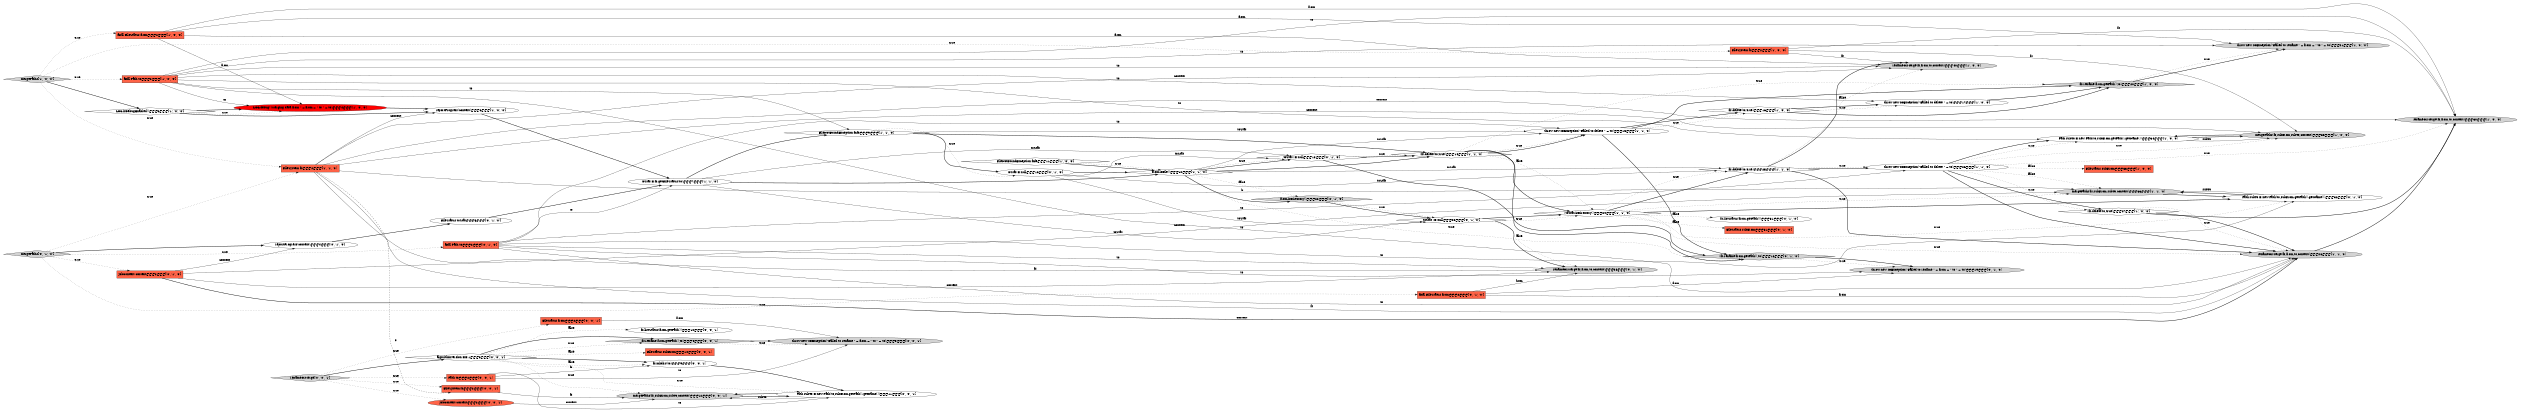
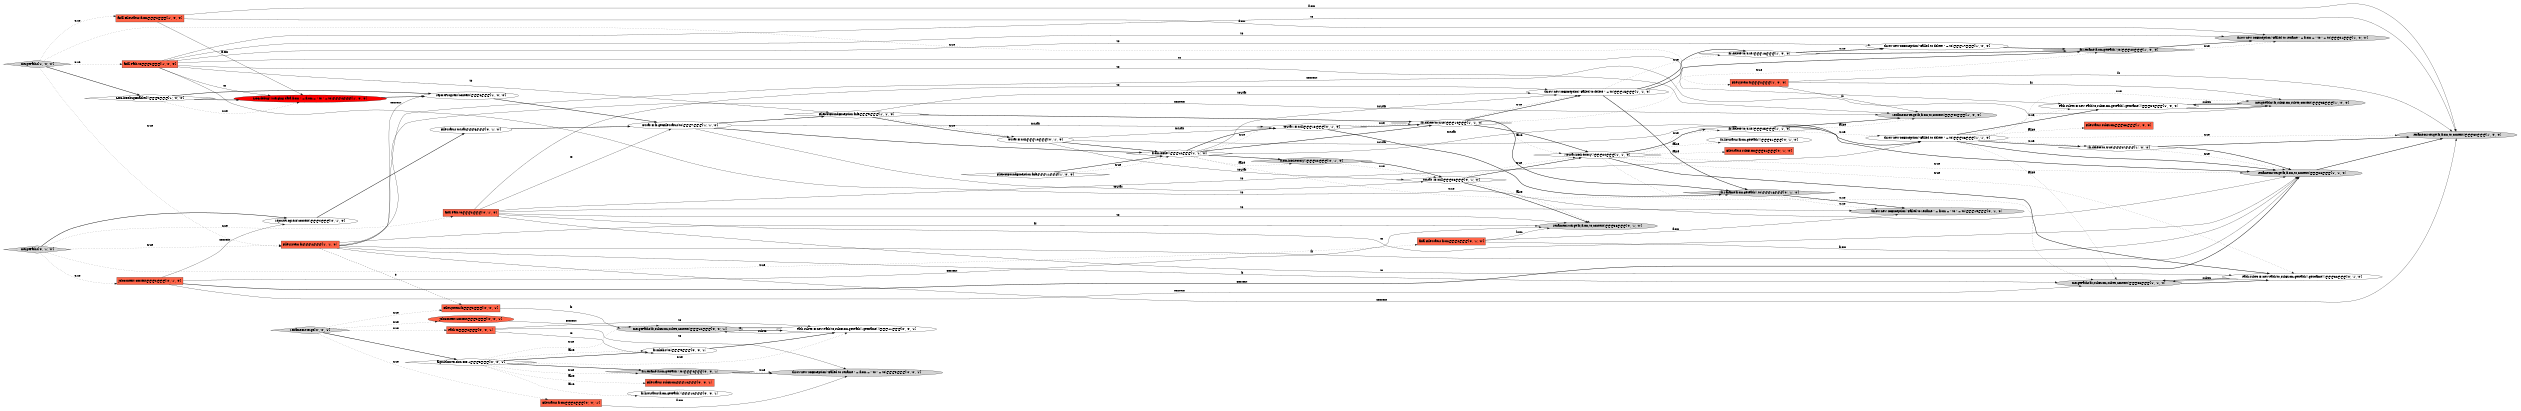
(1032, 37) -> none
(571, 368) -> (571, 334)
